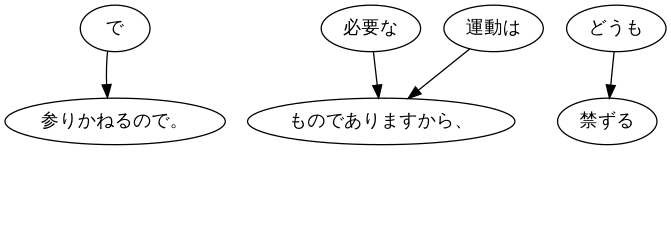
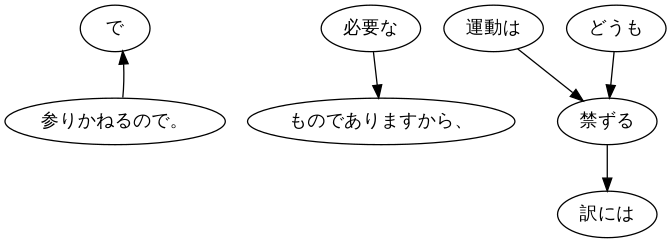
(107, 68) -> (124, 81)
(444, 70) -> (545, 71)
none -> (607, 214)
